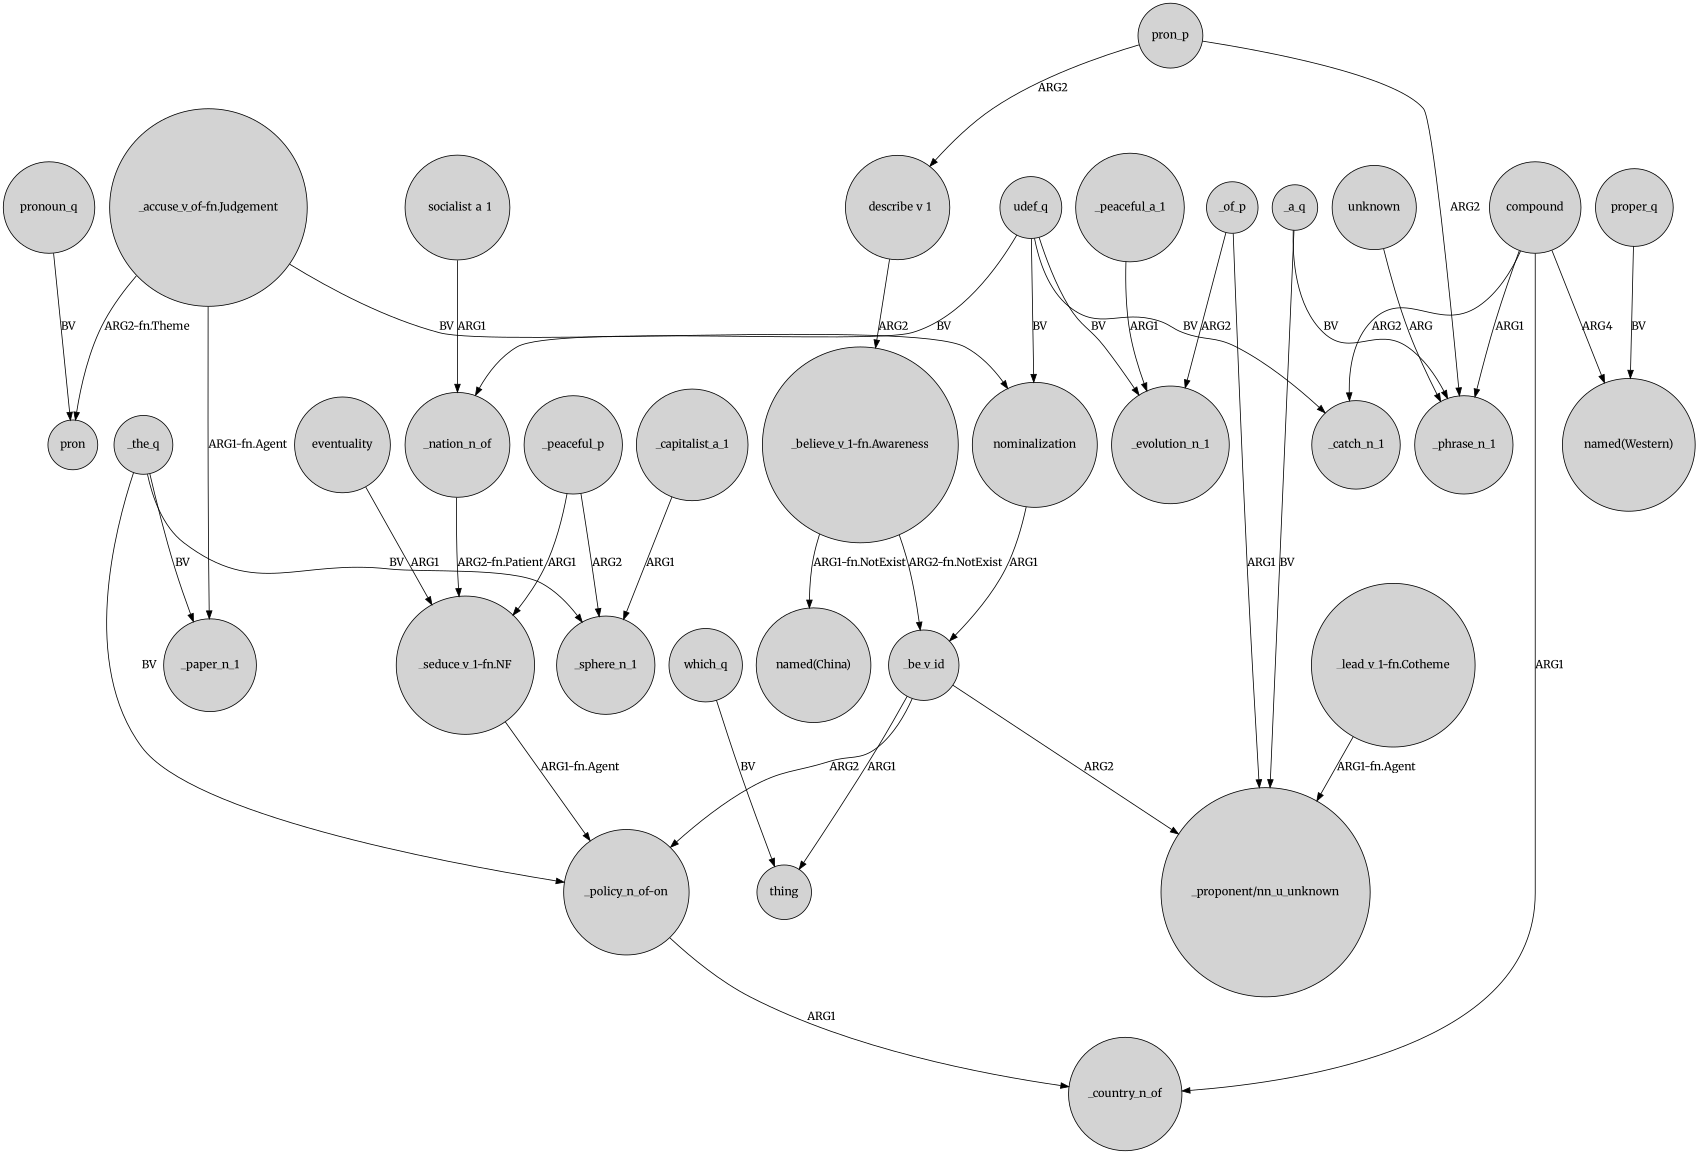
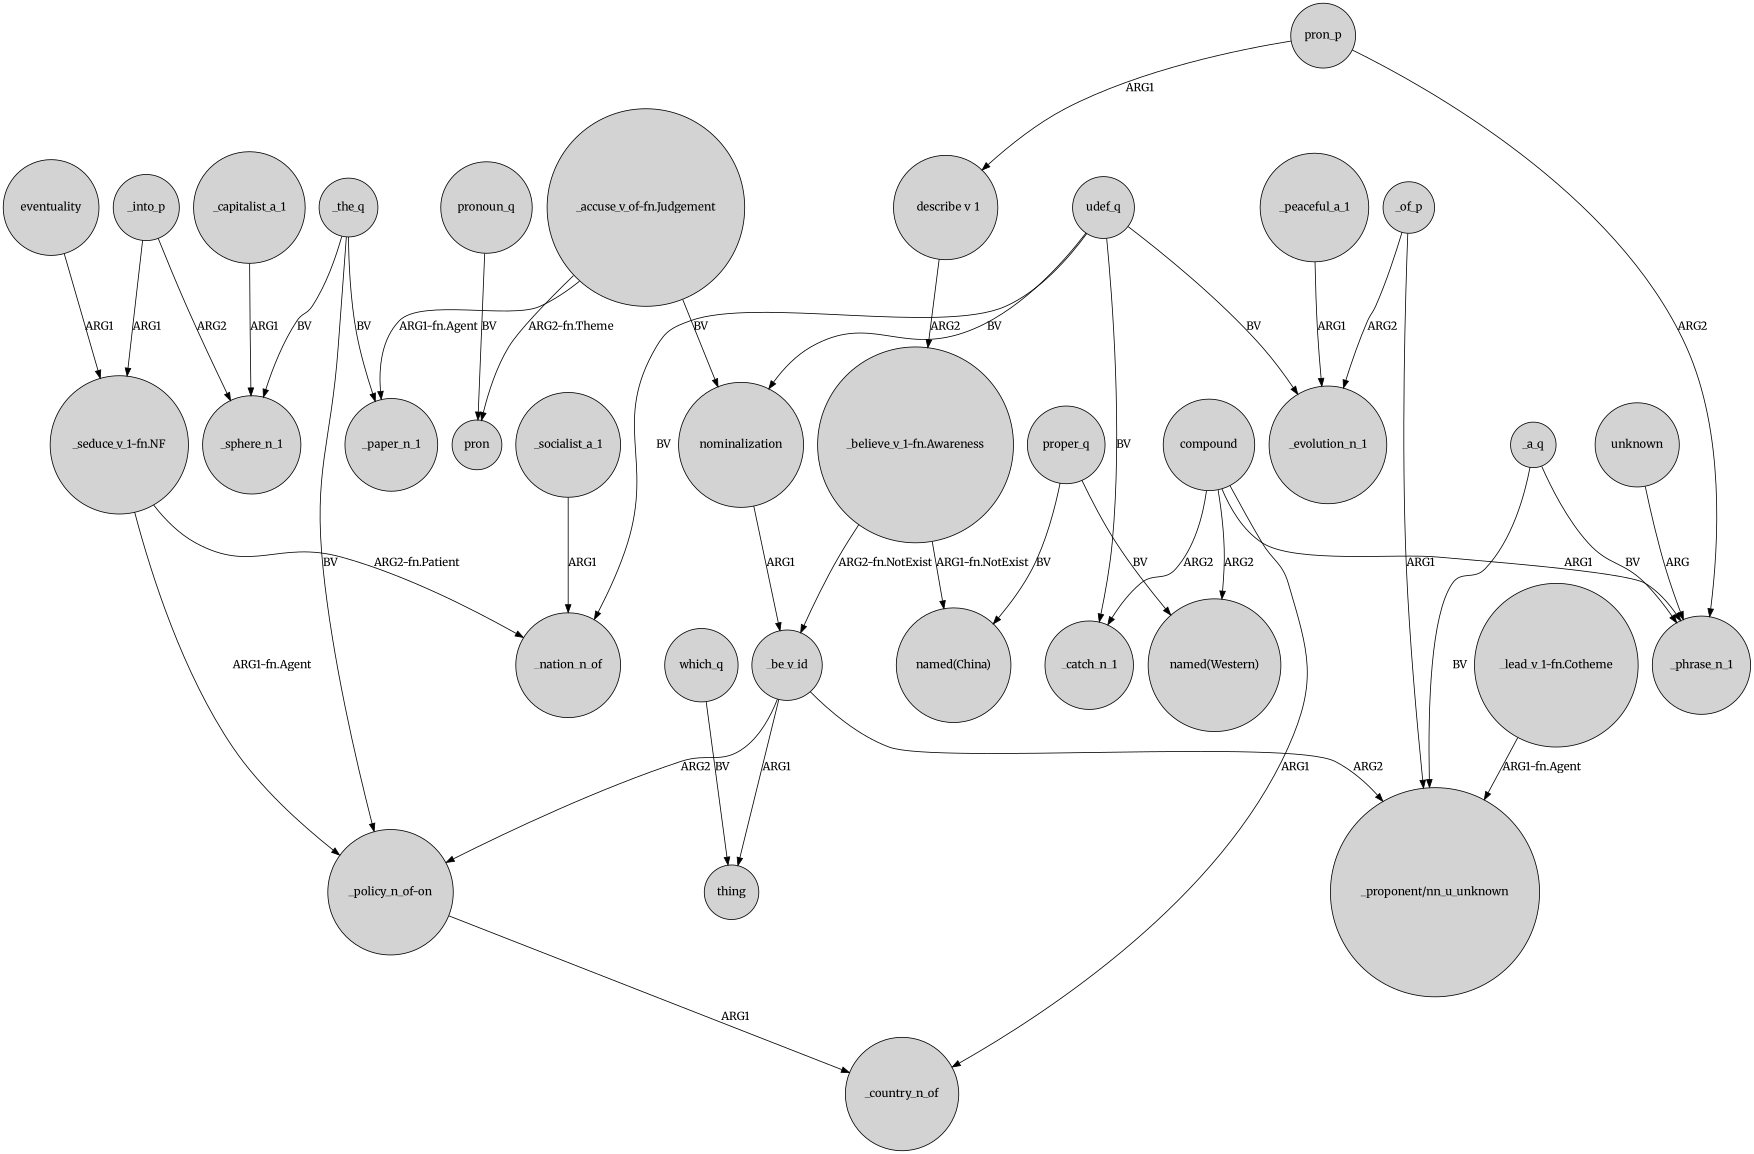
(1053, 88) -> (1140, 88)
(1597, 327) -> (1239, 563)
(573, 445) -> (146, 208)
(457, 543) -> (334, 556)
none -> (1039, 555)
